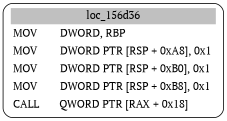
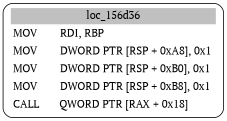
(69, 34) -> (59, 34)
